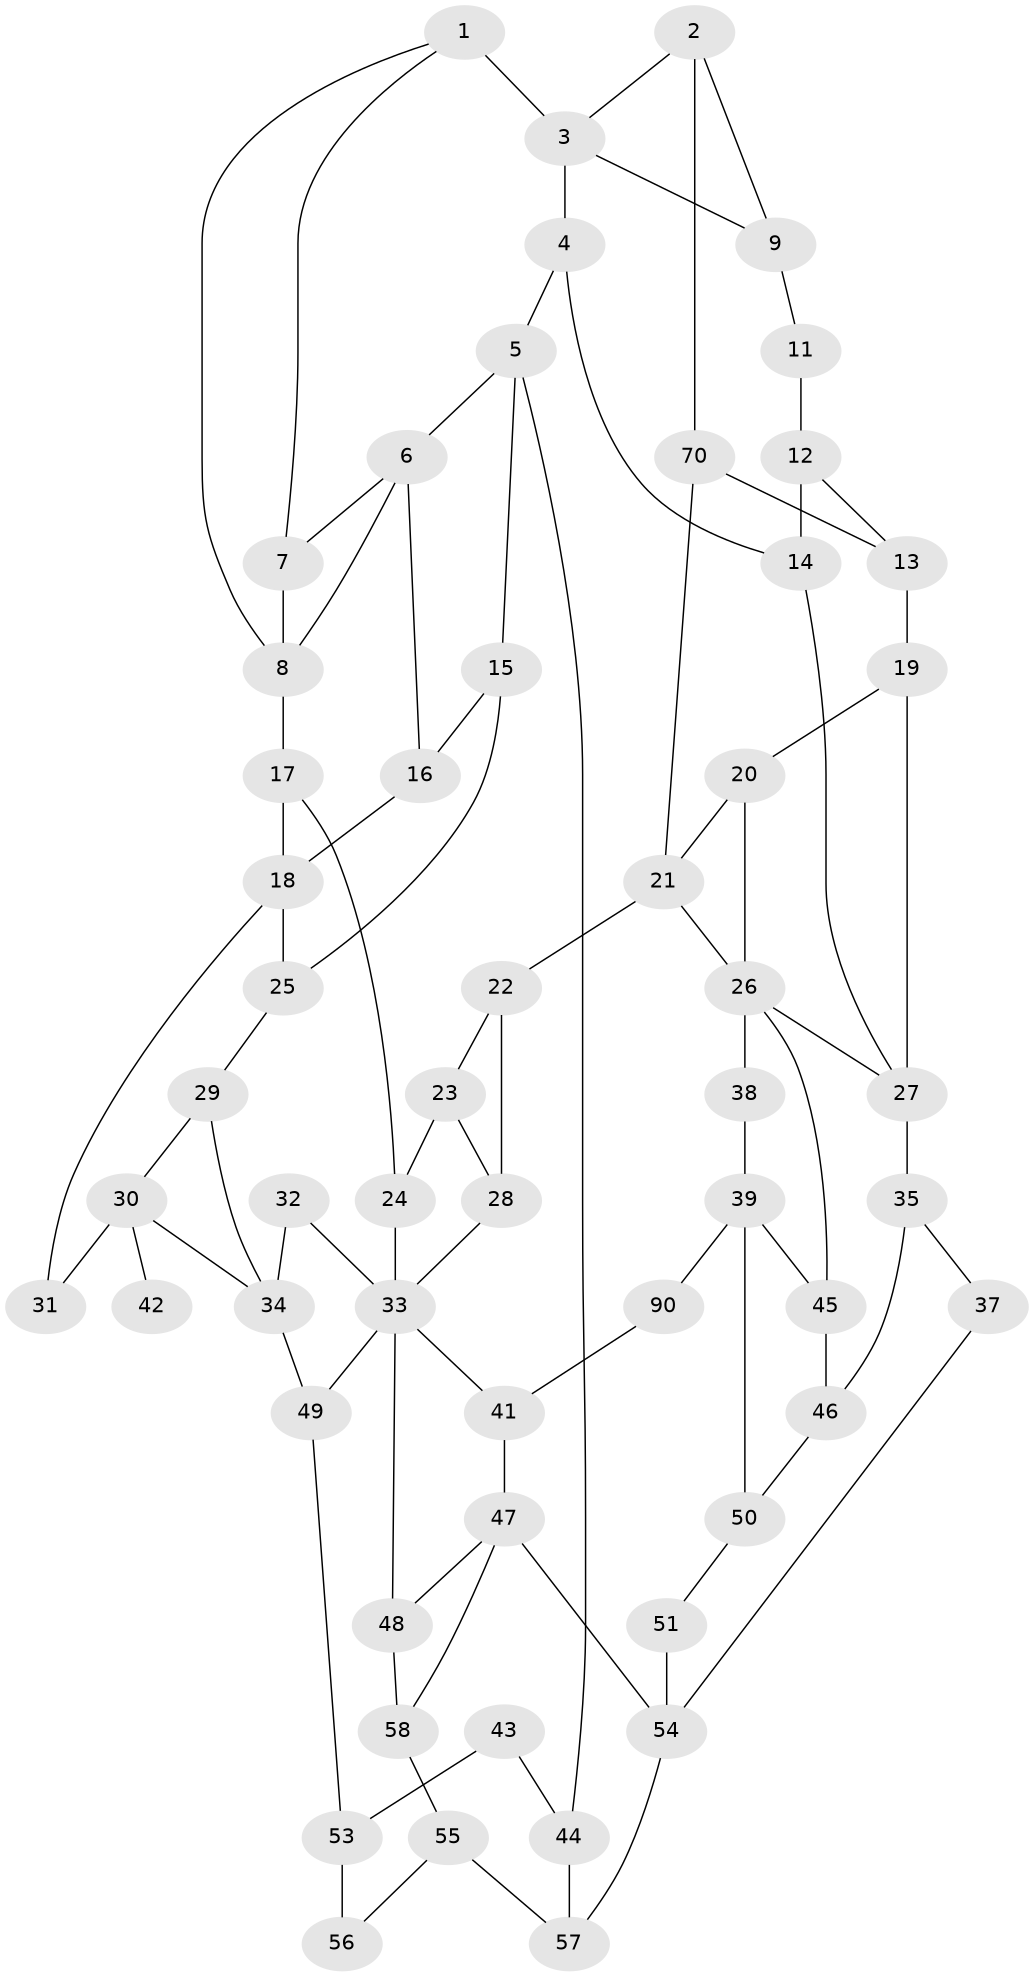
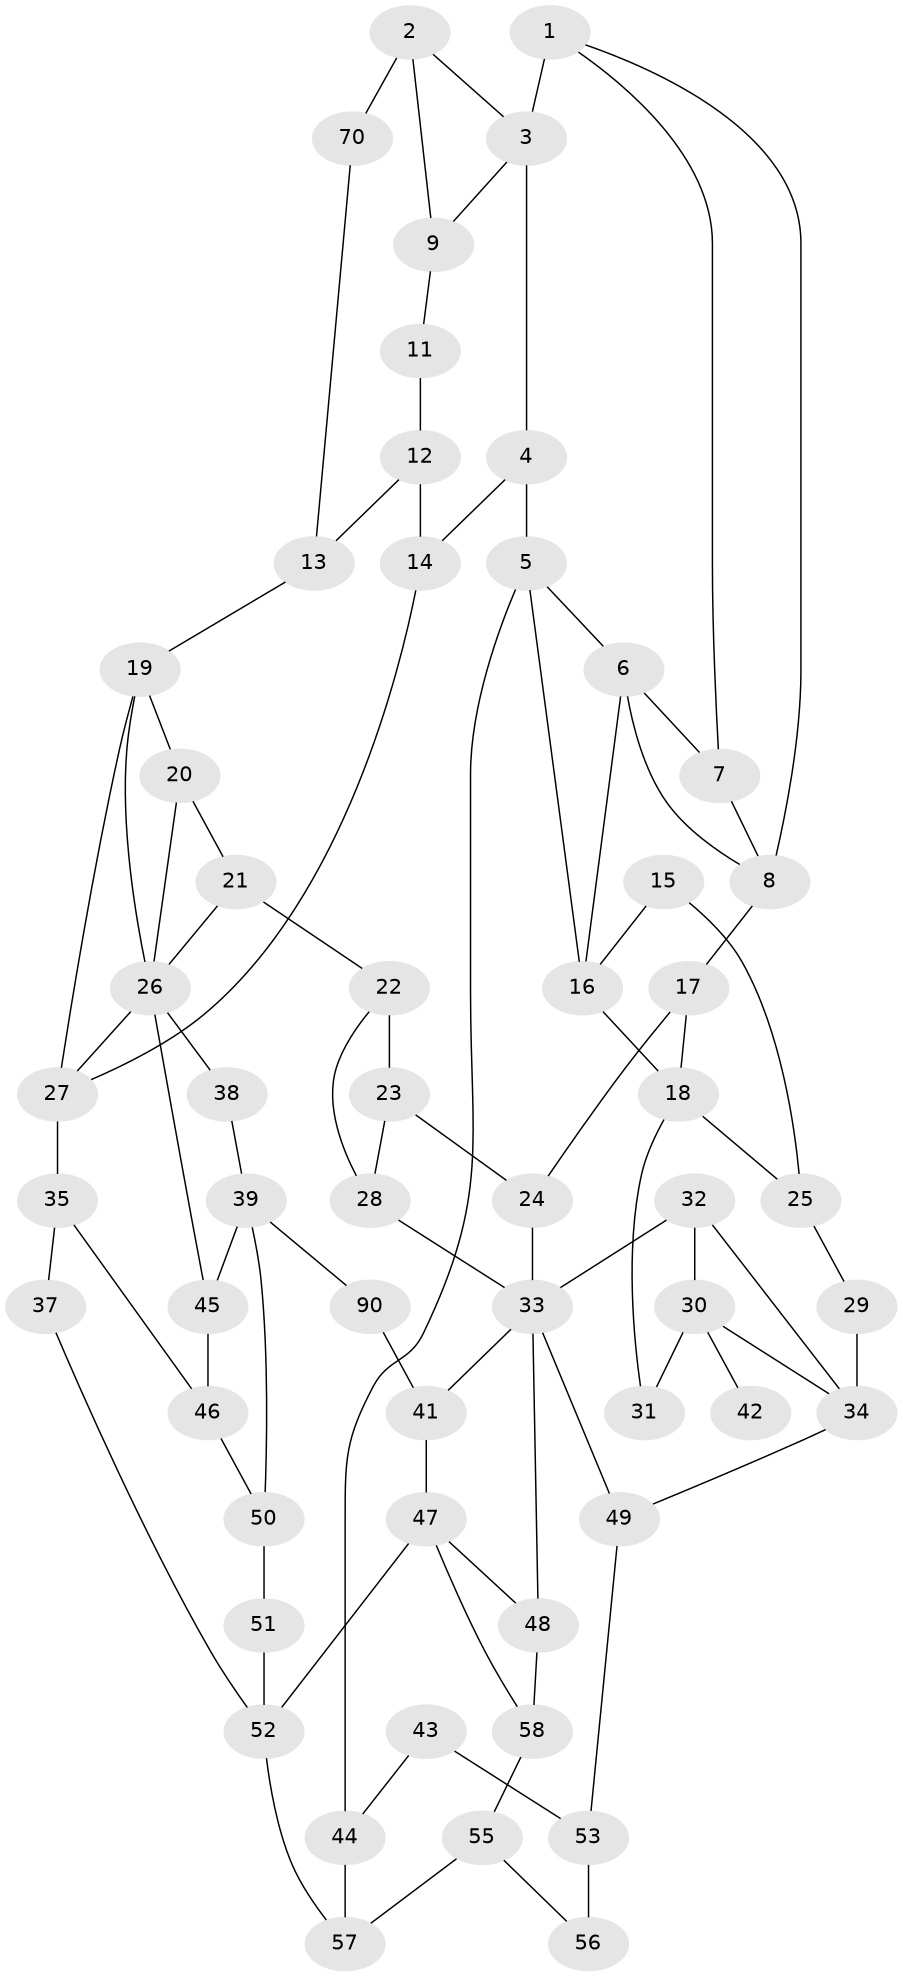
(509, 510) -> (555, 776)
(679, 669) -> none
none -> (127, 829)
(167, 1148) -> (695, 1254)
(667, 1732) -> (264, 1732)
